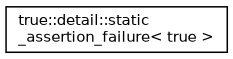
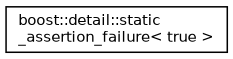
(117, 30) -> (117, 30)
